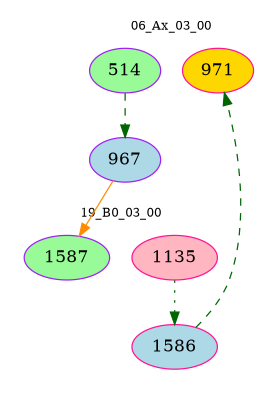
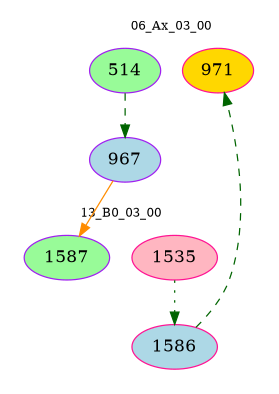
(121, 214) -> (121, 214)
(175, 258) -> (175, 258)
